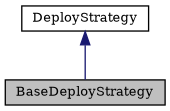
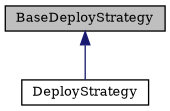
(85, 62) -> (85, 62)
